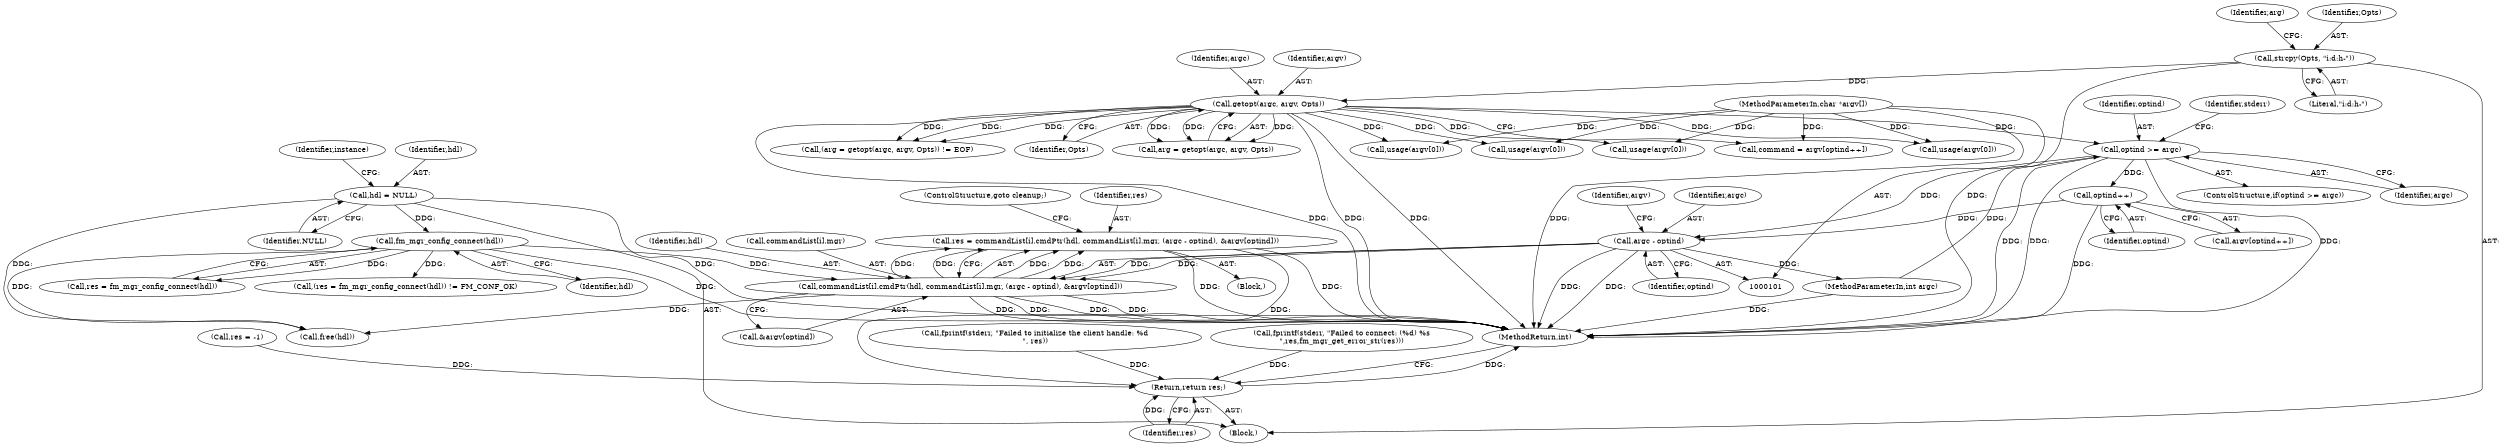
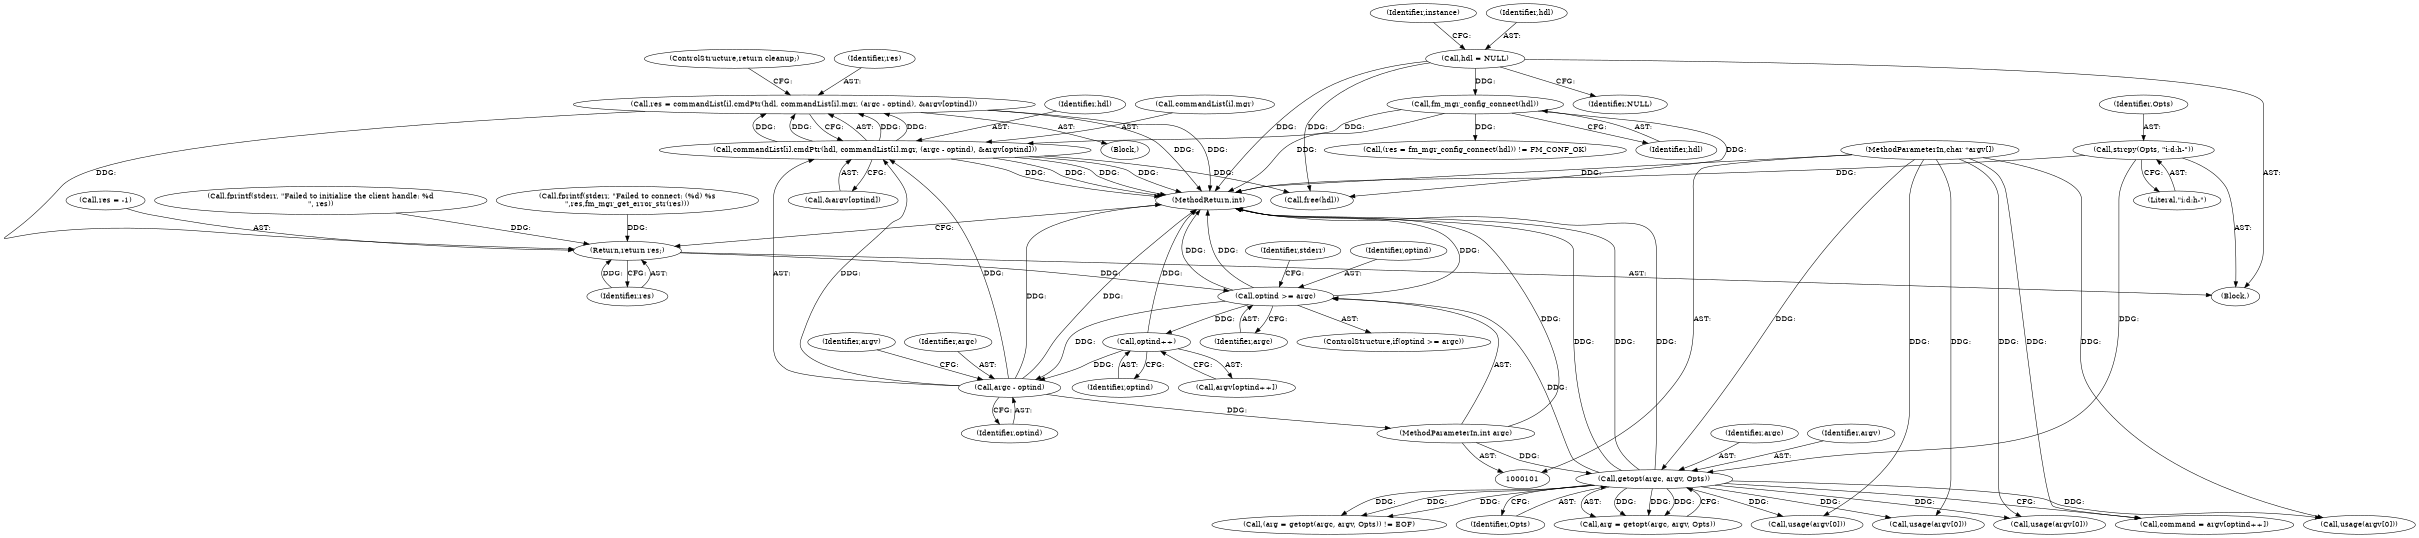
(2257, 13) -> none
(985, 196) -> (734, 59)
(315, 213) -> none
(1998, 219) -> (1504, 365)
(1707, 264) -> (1478, 459)
(142, 287) -> none
none -> (1782, 306)
(464, 365) -> (264, 228)
(1380, 379) -> (952, 265)
none -> (1530, 463)
